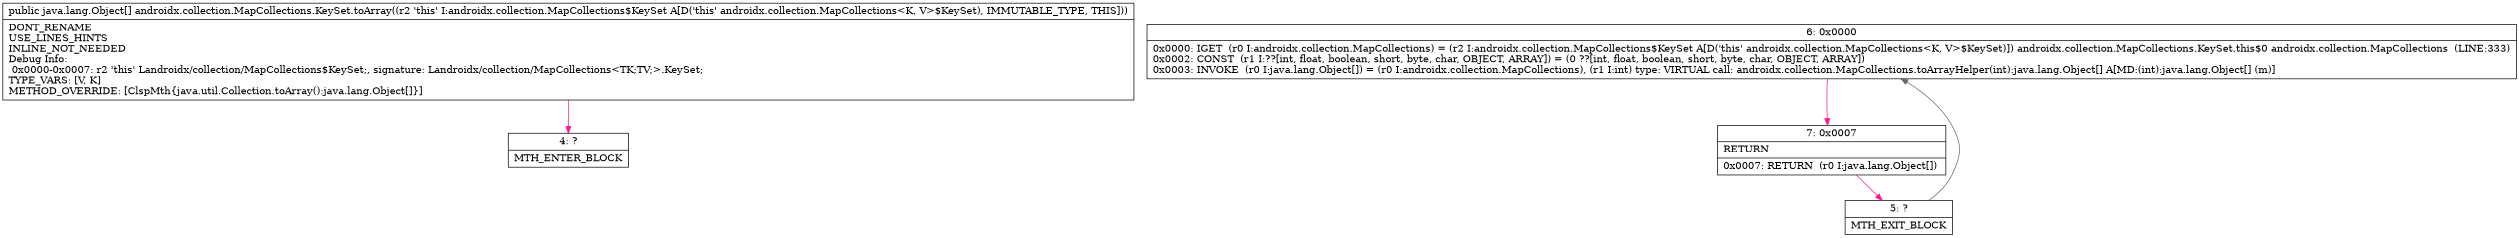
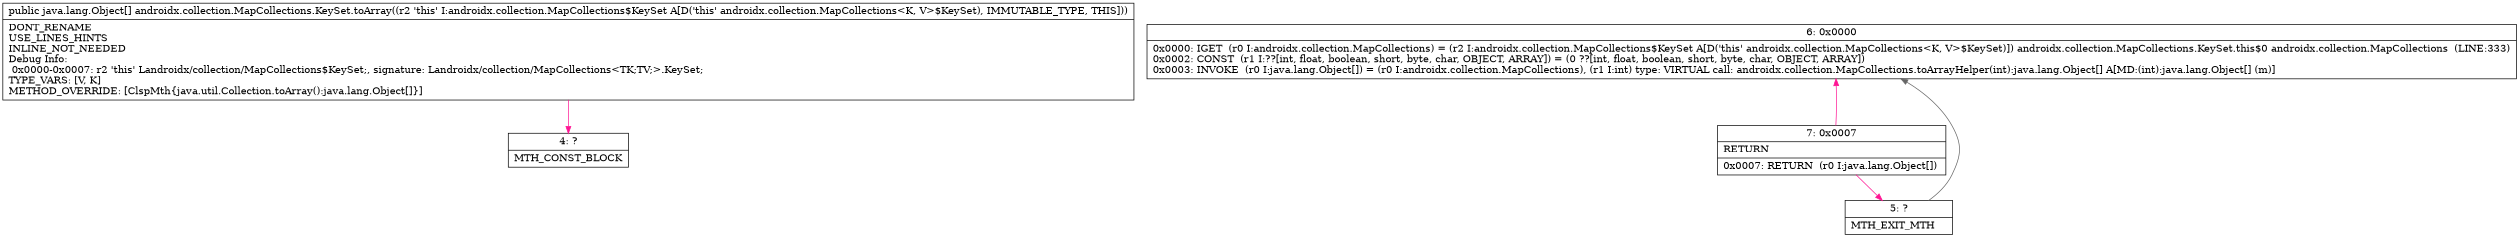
(1827, 99) -> (1836, 106)
(568, 158) -> (568, 158)
(1899, 226) -> (1893, 226)
